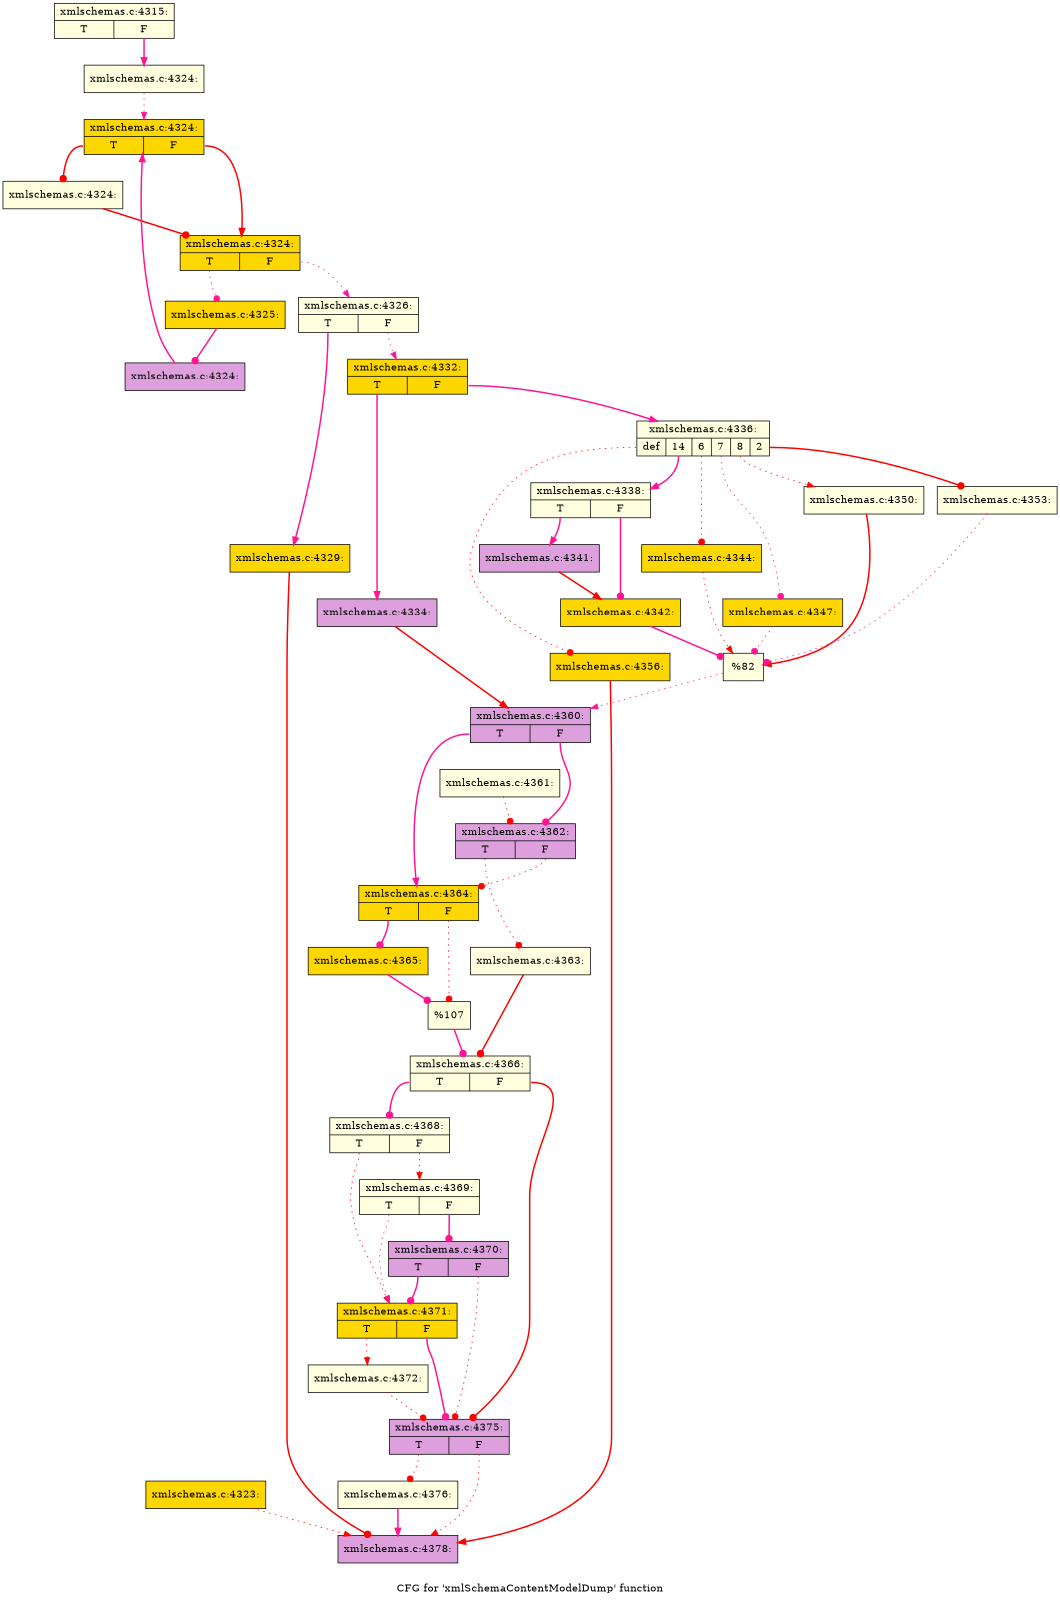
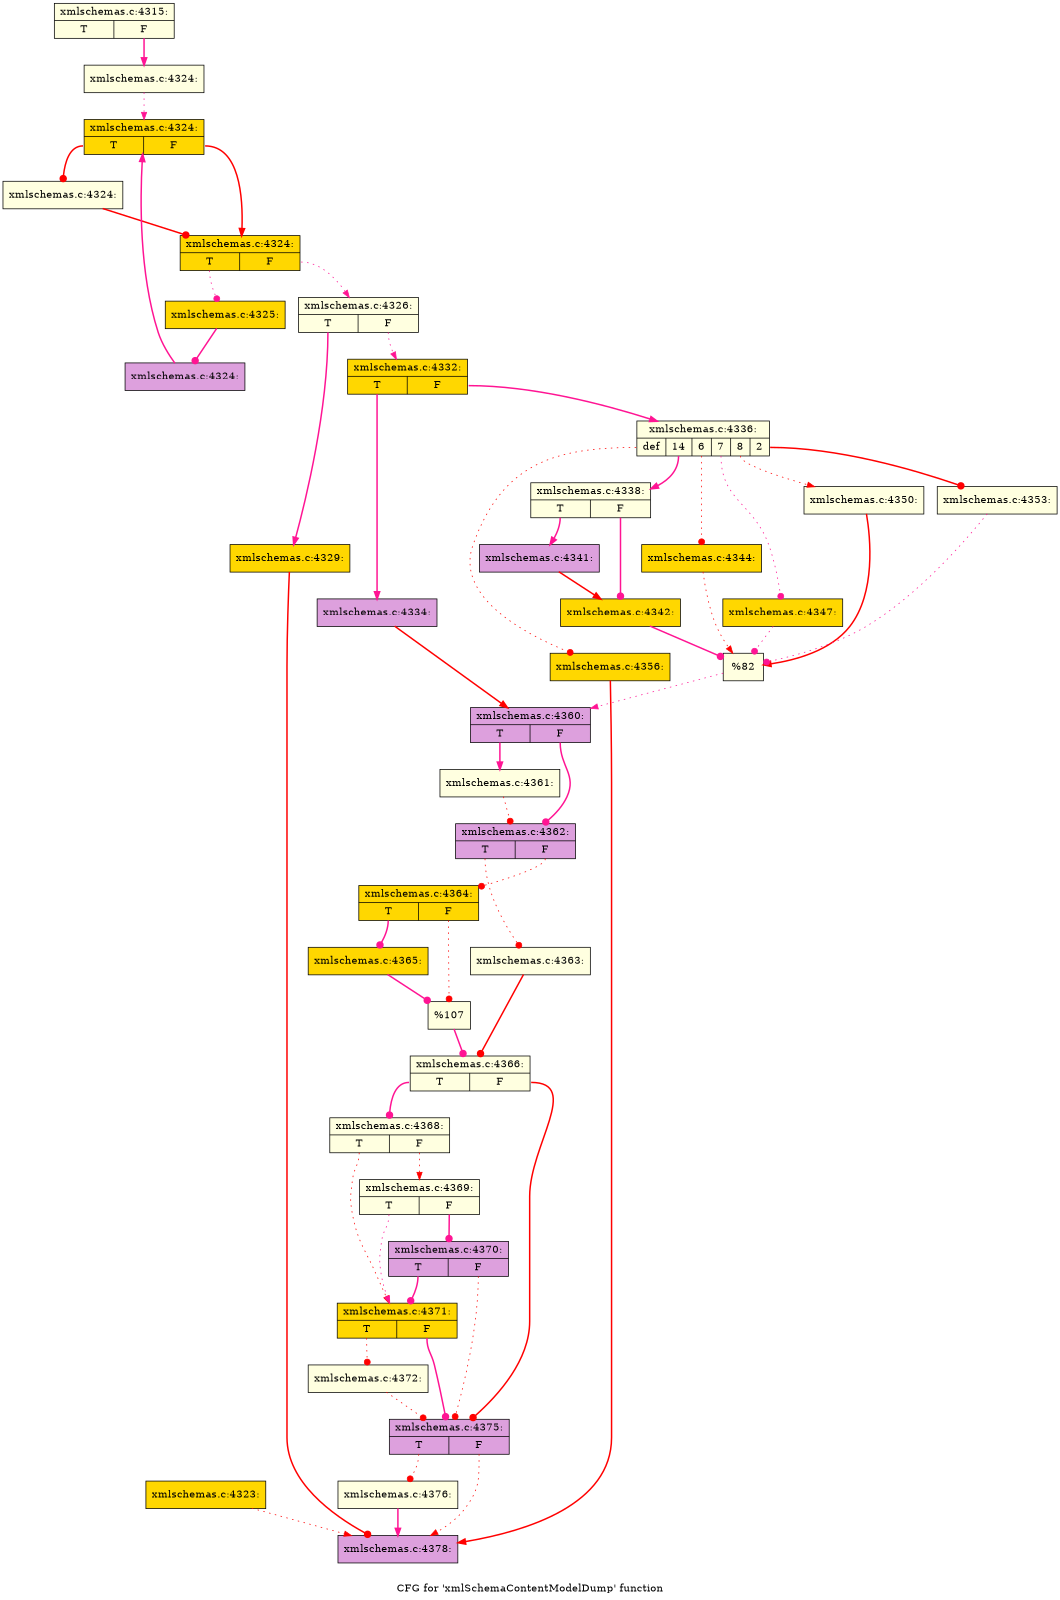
(418, 793) -> (500, 752)
(367, 1349) -> (367, 1349)
